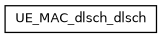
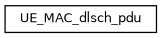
(81, 19) -> (81, 19)
